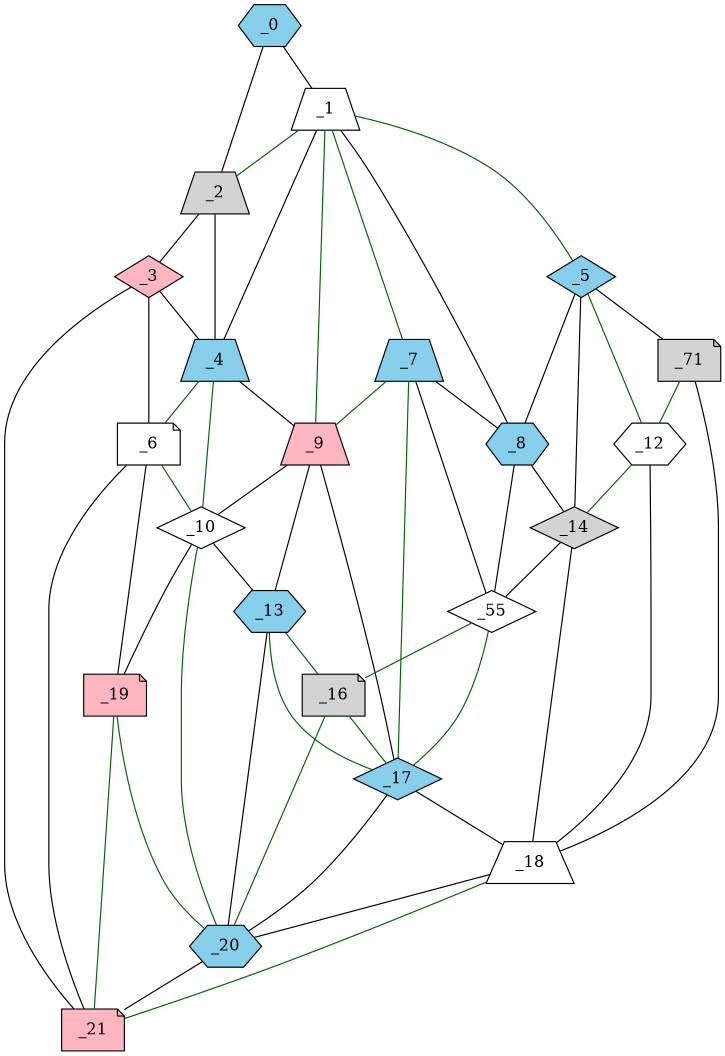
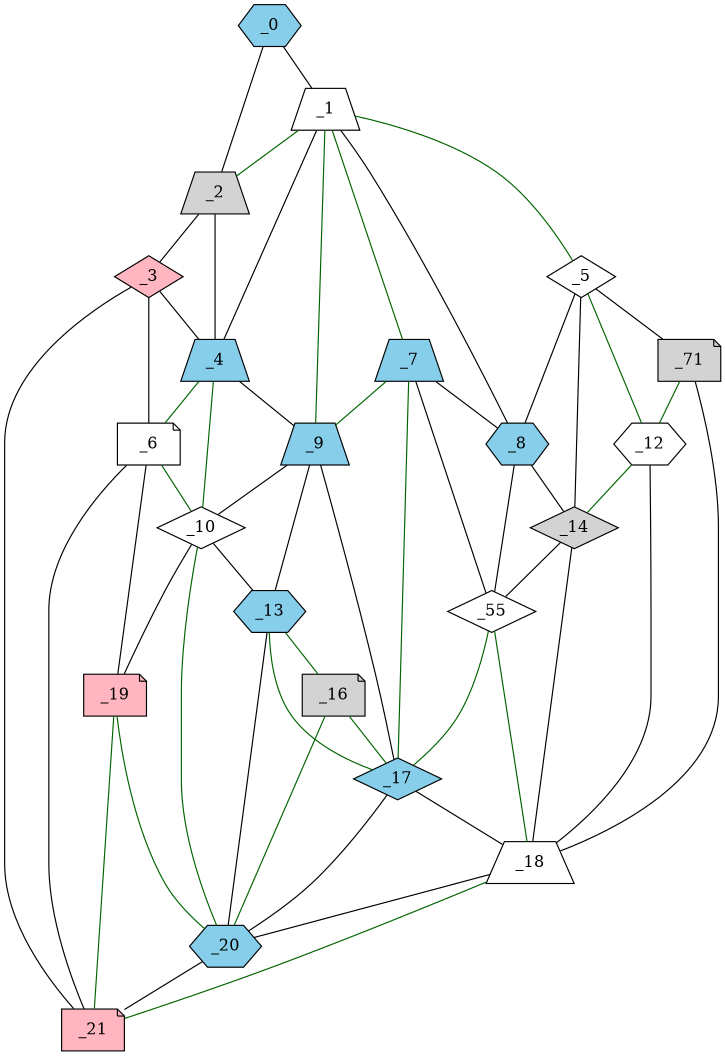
(581, 277) -> (581, 277)
(315, 444) -> (315, 444)
(418, 650) -> (511, 736)
